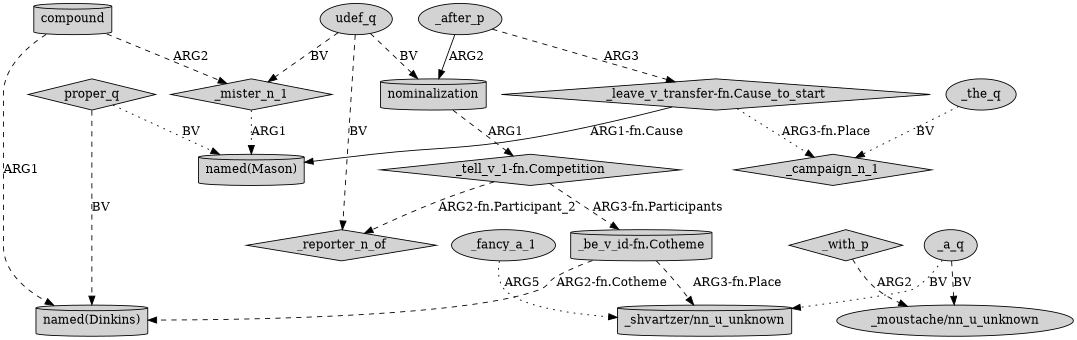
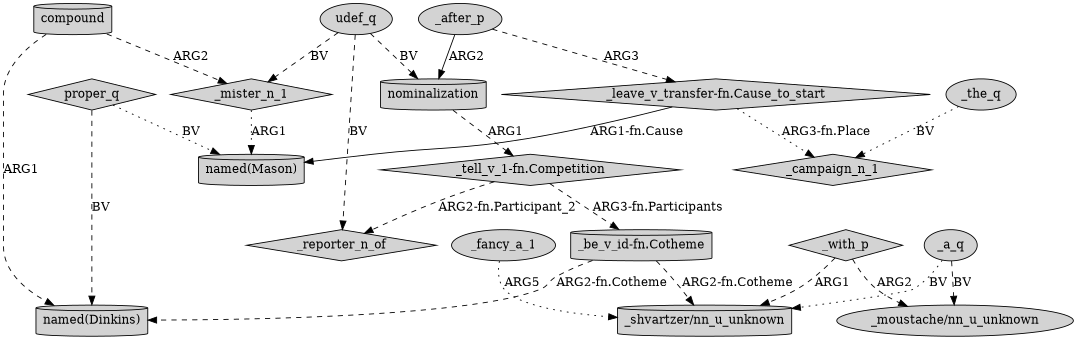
(738, 283) -> (738, 283)
none -> (805, 284)
